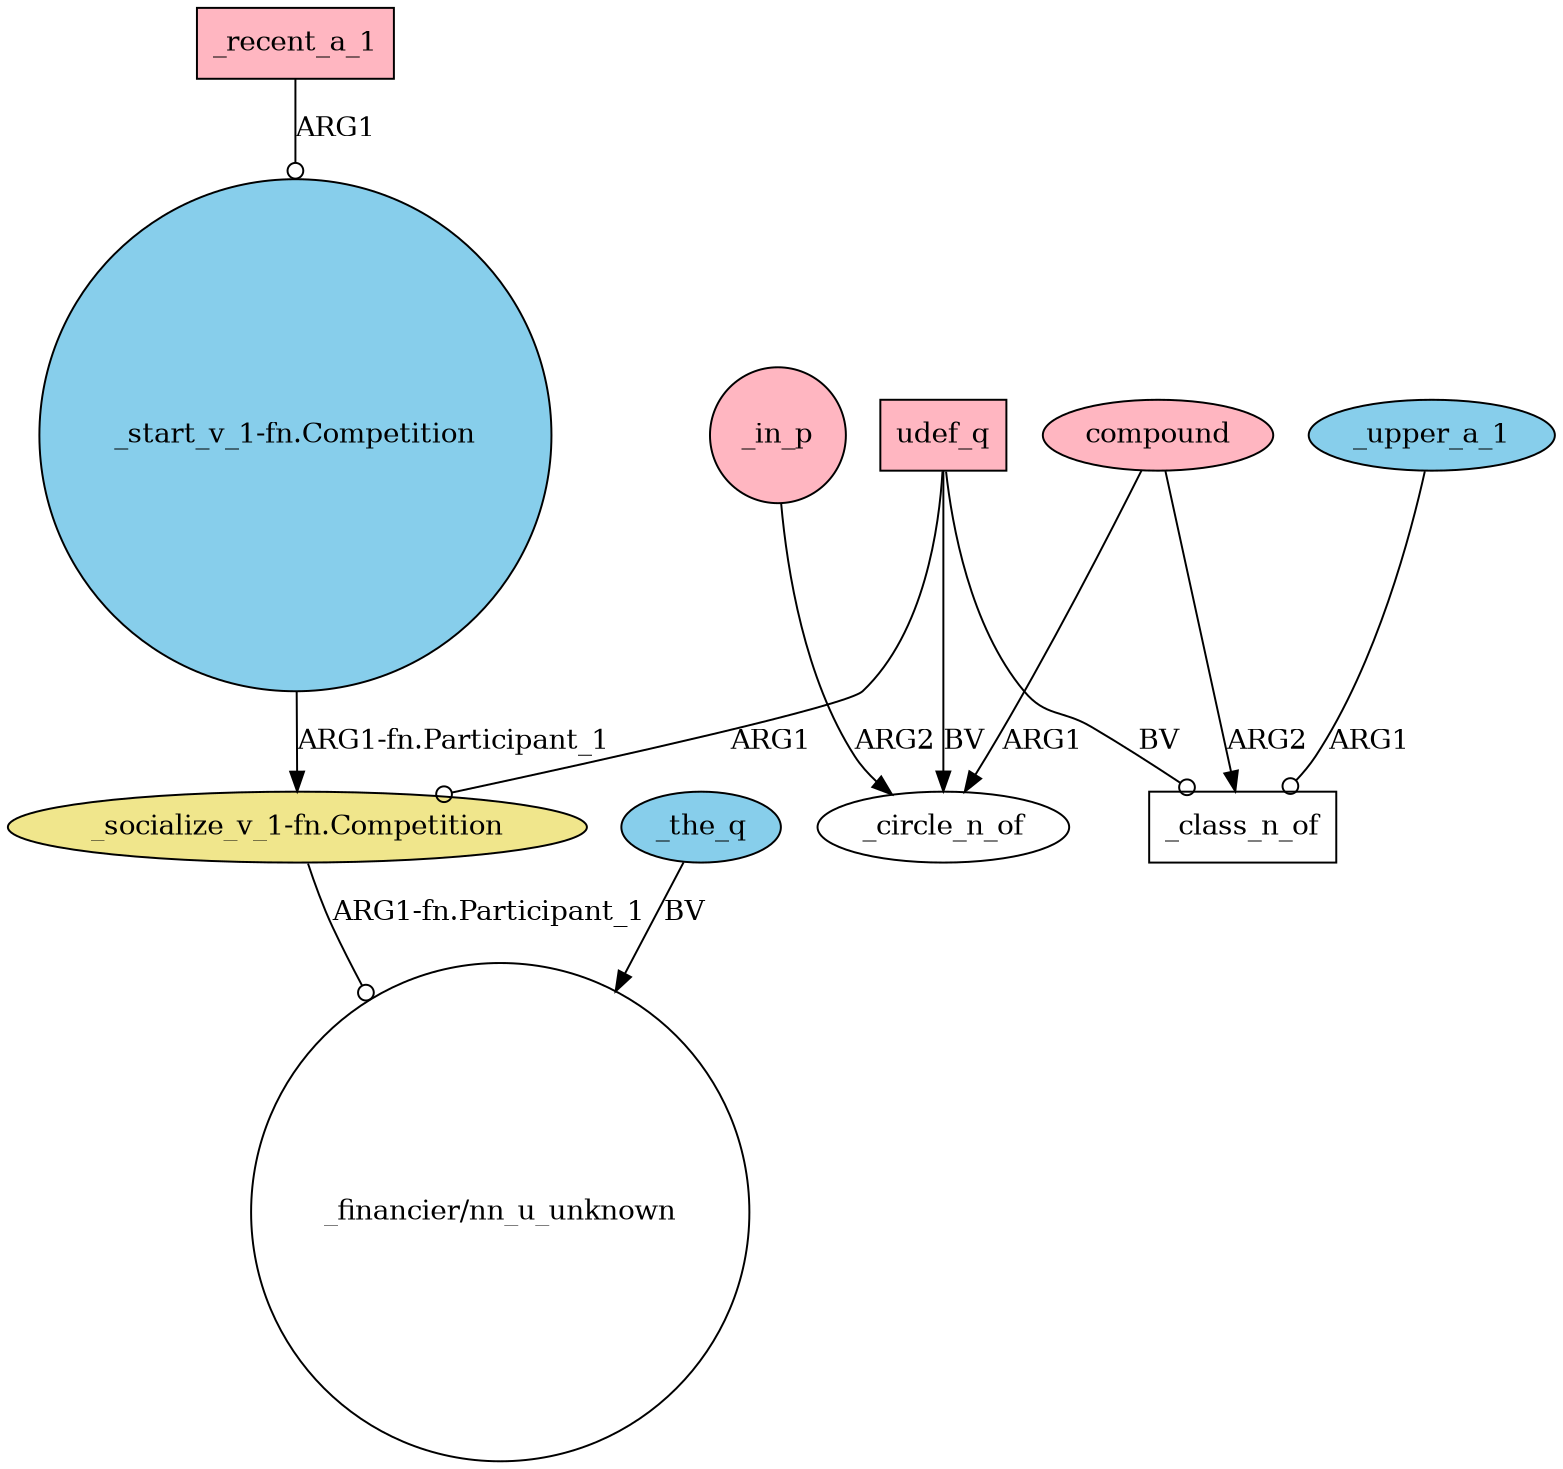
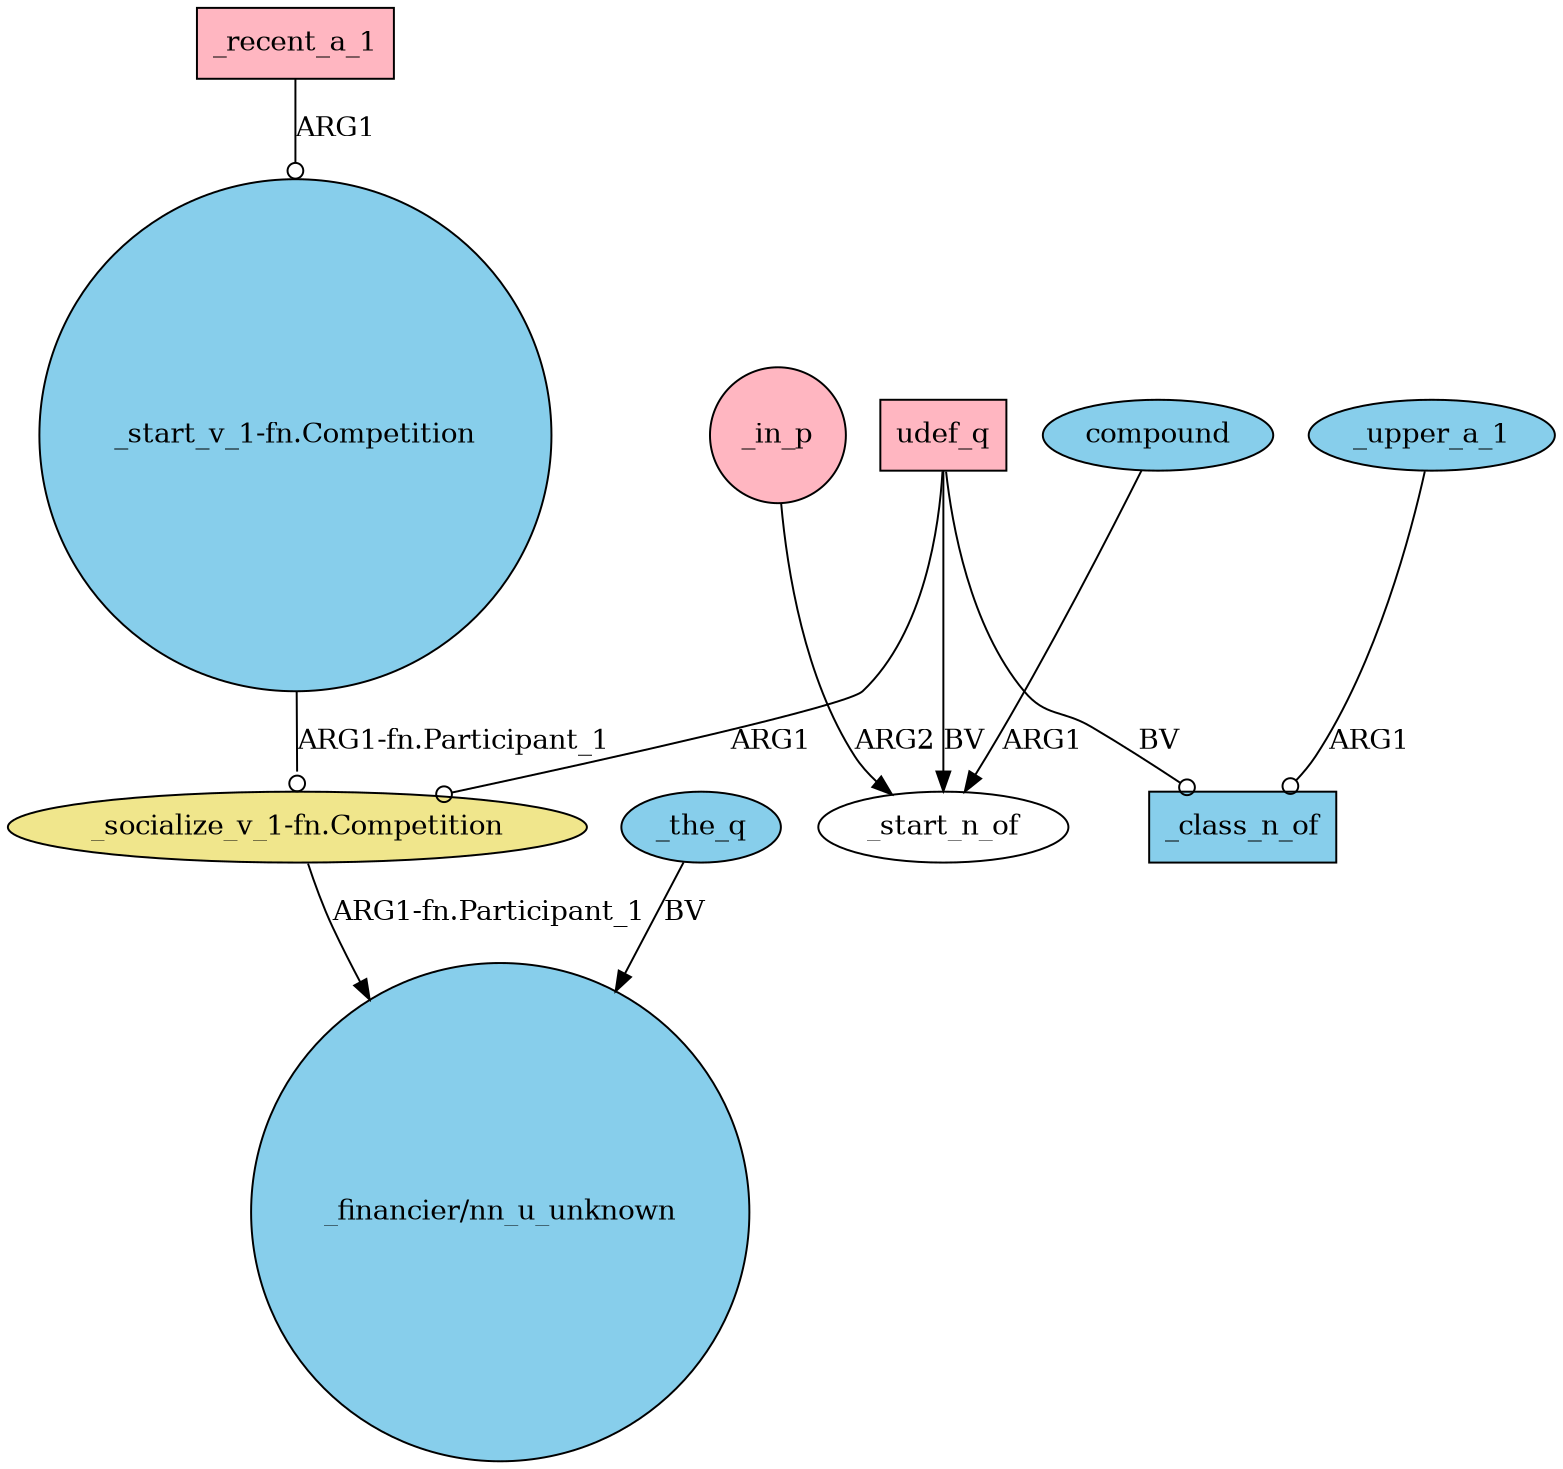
(1158, 435) -> (1158, 435)
(1198, 621) -> none
(297, 732) -> (297, 732)
(943, 827) -> (943, 827)
(1243, 827) -> (1243, 827)
(332, 926) -> (332, 926)
(500, 1212) -> (500, 1212)
